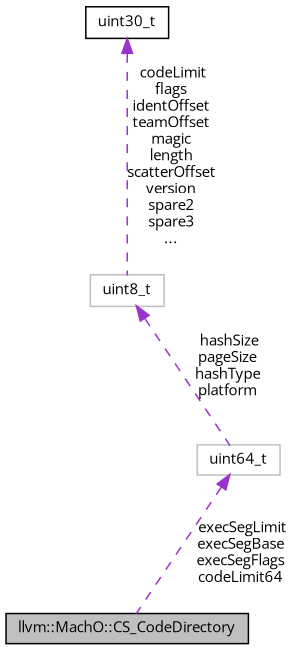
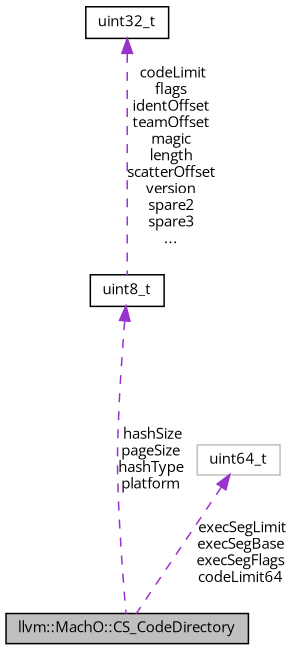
(127, 23) -> (127, 23)
(127, 291) -> (127, 291)
(187, 382) -> (118, 468)
